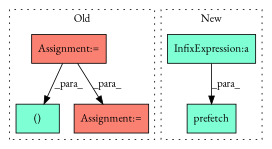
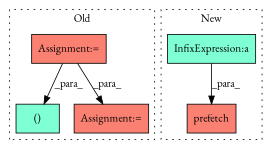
(212, 119) -> (212, 119)
